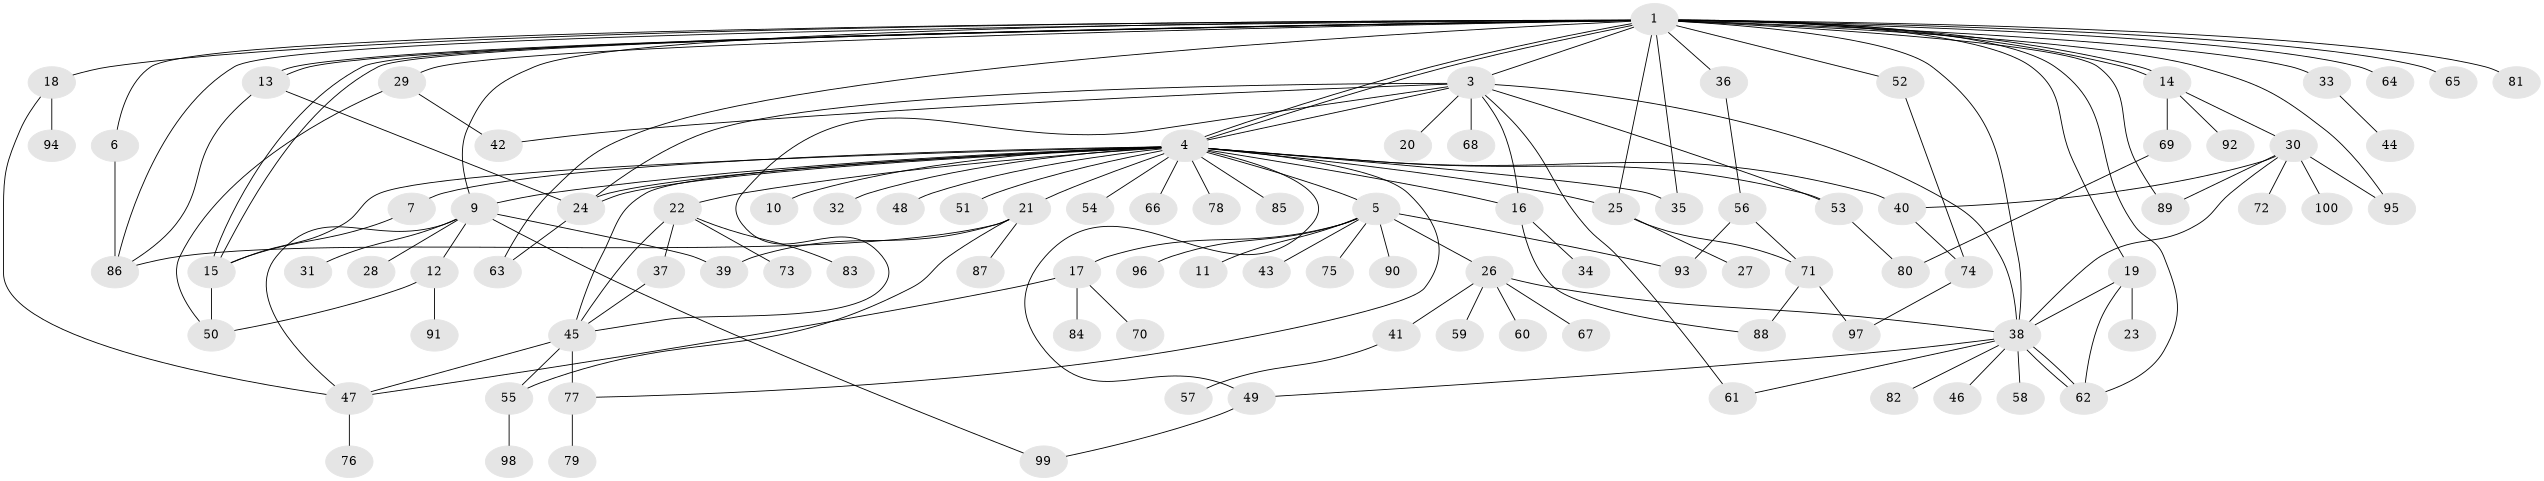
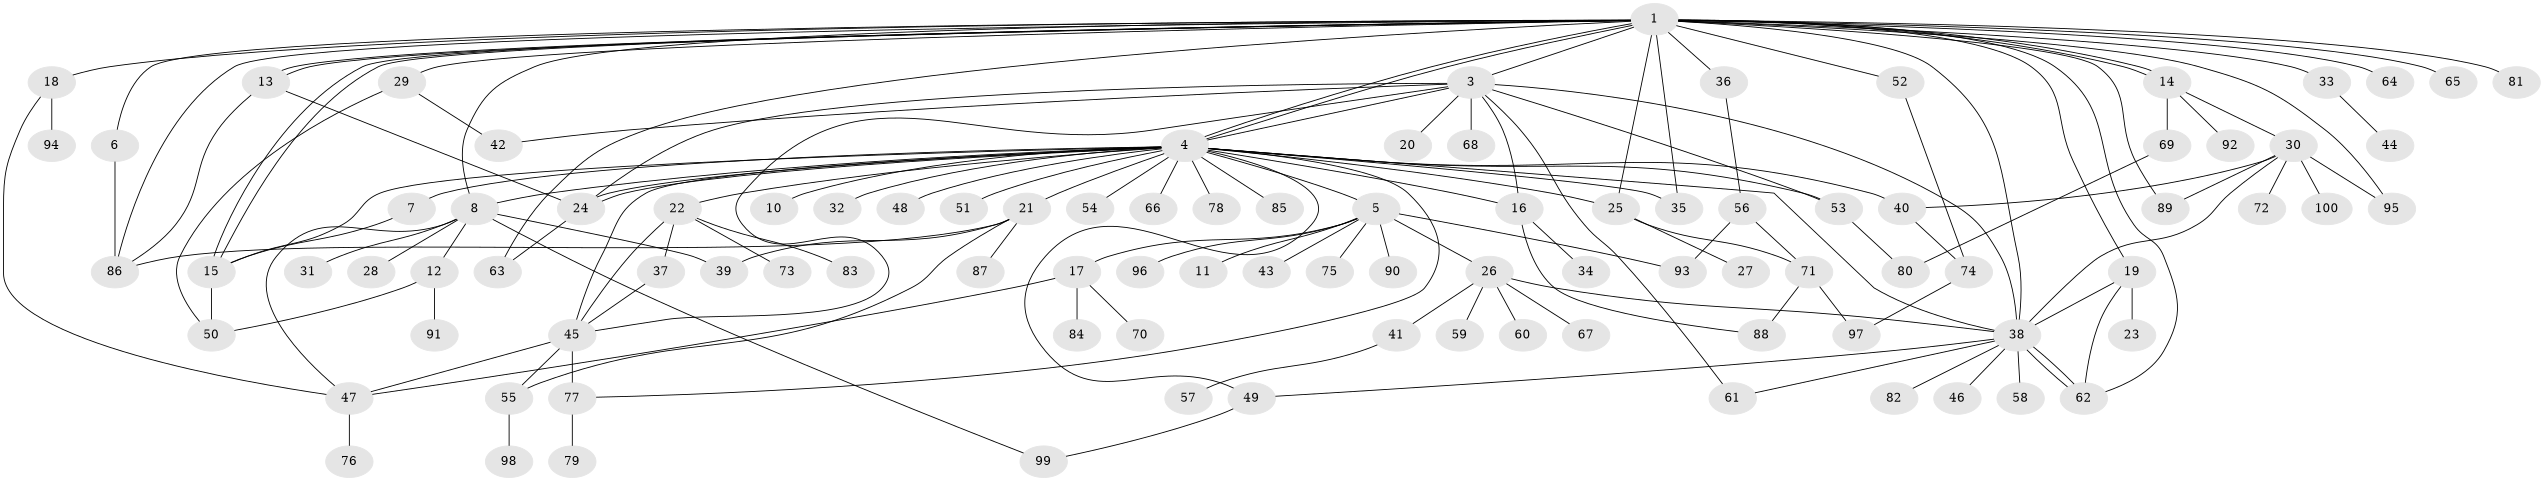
none -> (1603, 179)
(475, 209) -> (475, 209)
